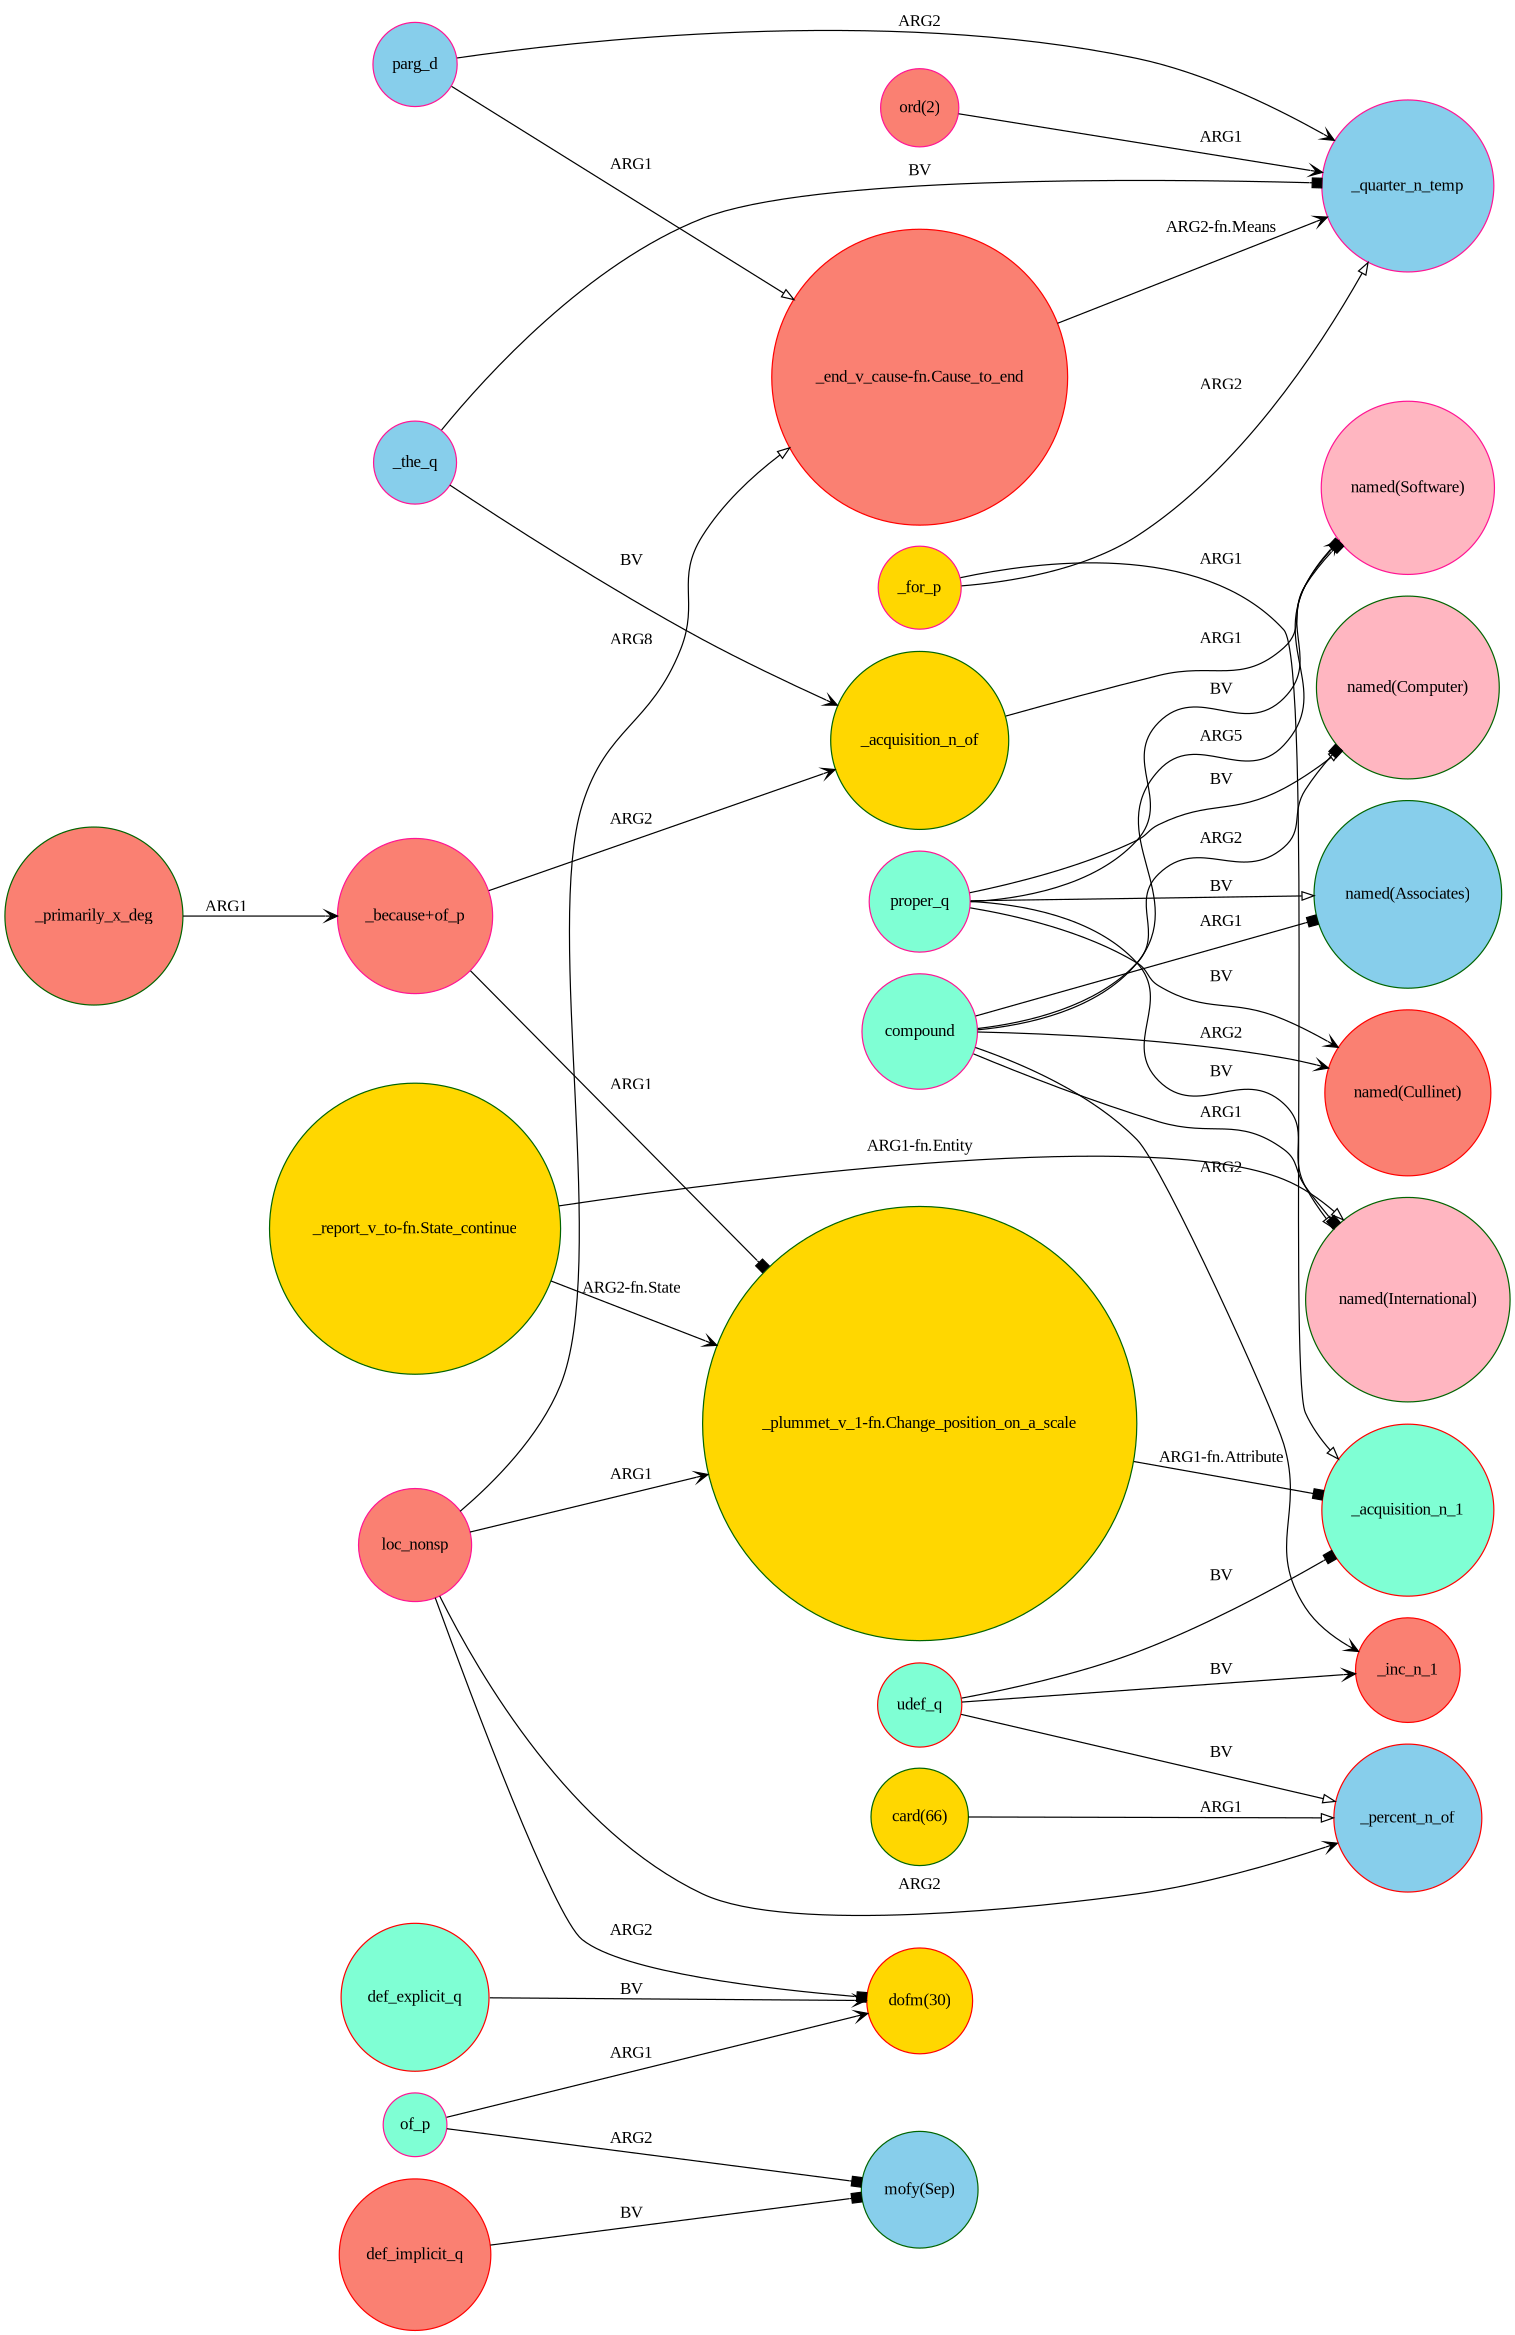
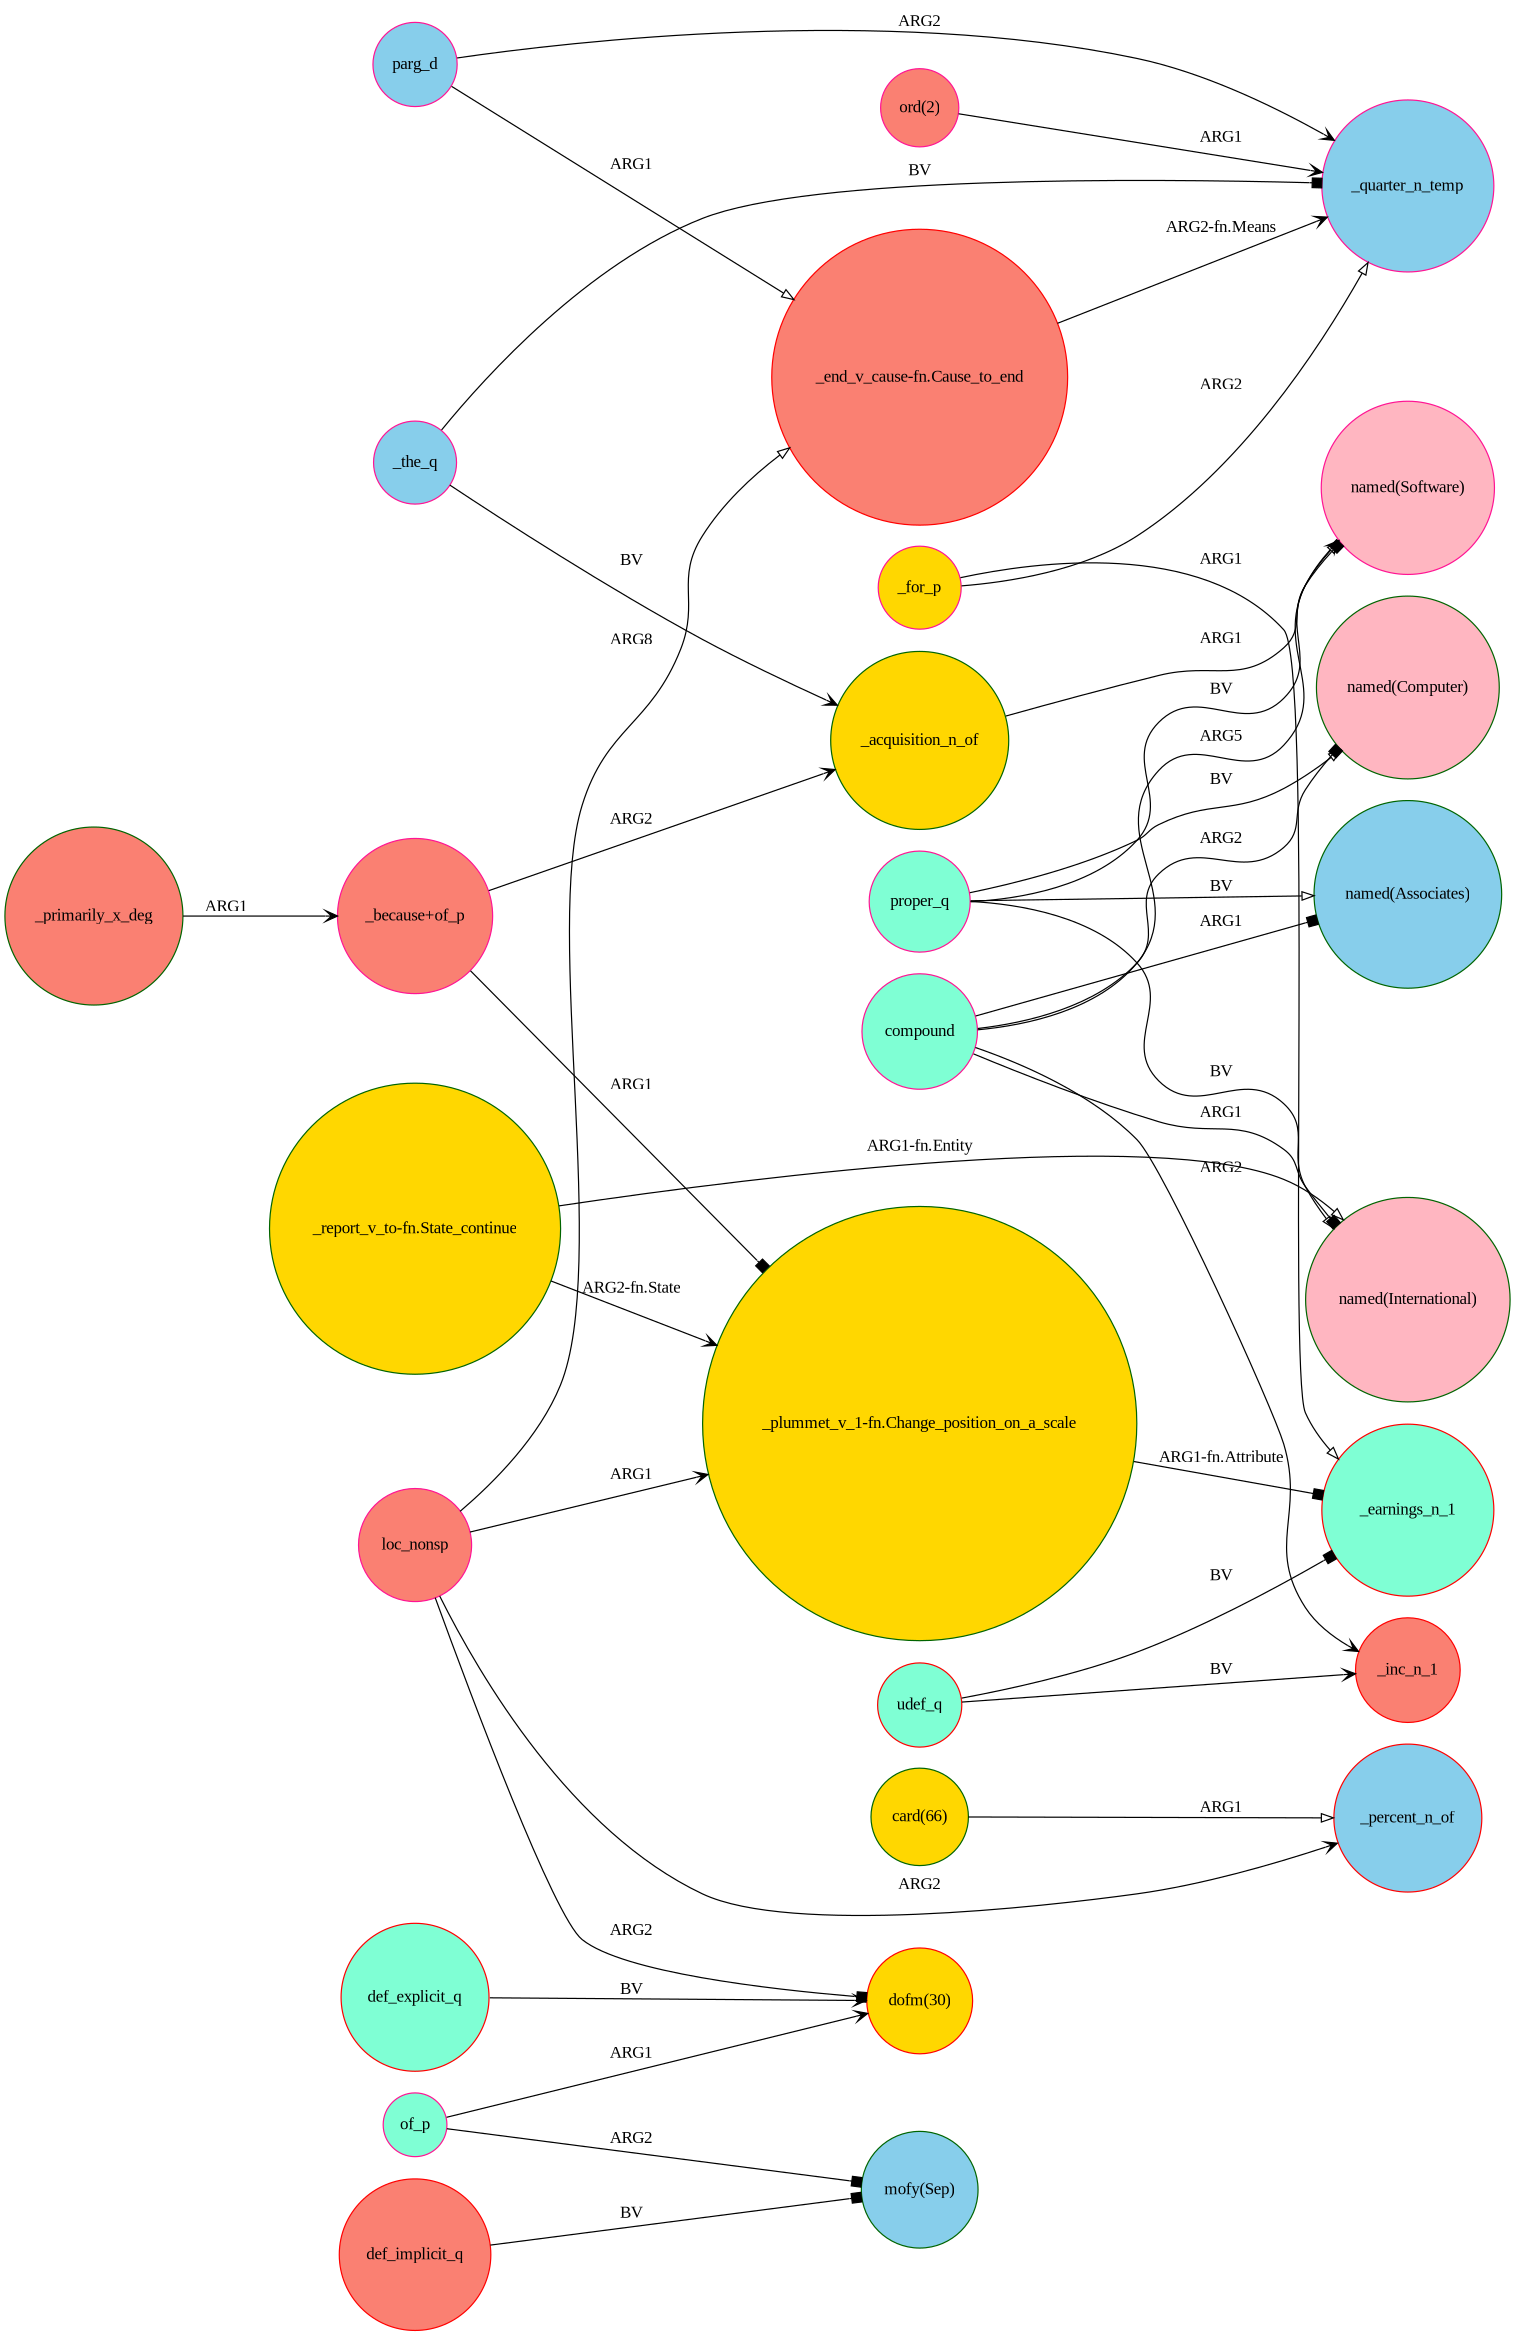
(1155, 727) -> (1155, 727)
(1408, 1093) -> none
(1408, 1510) -> (1408, 1510)
(1142, 1756) -> none
